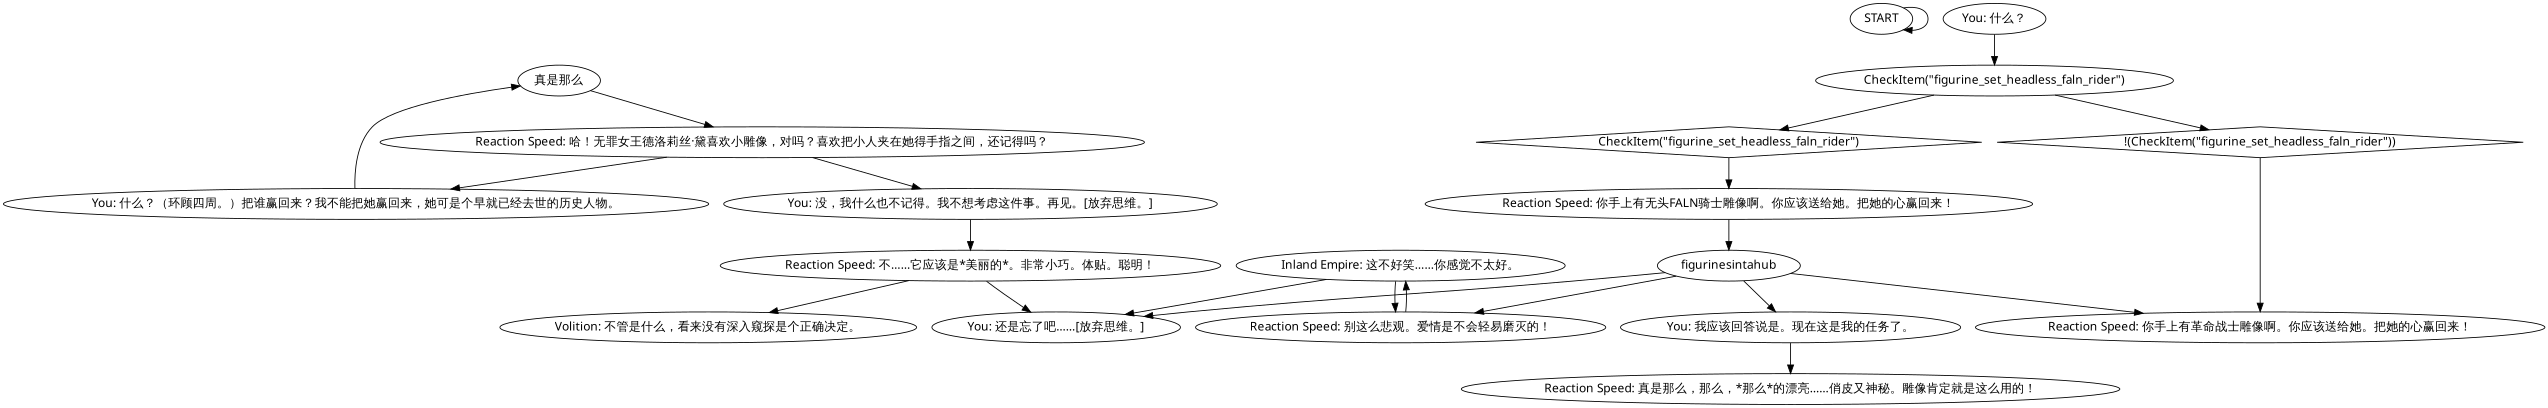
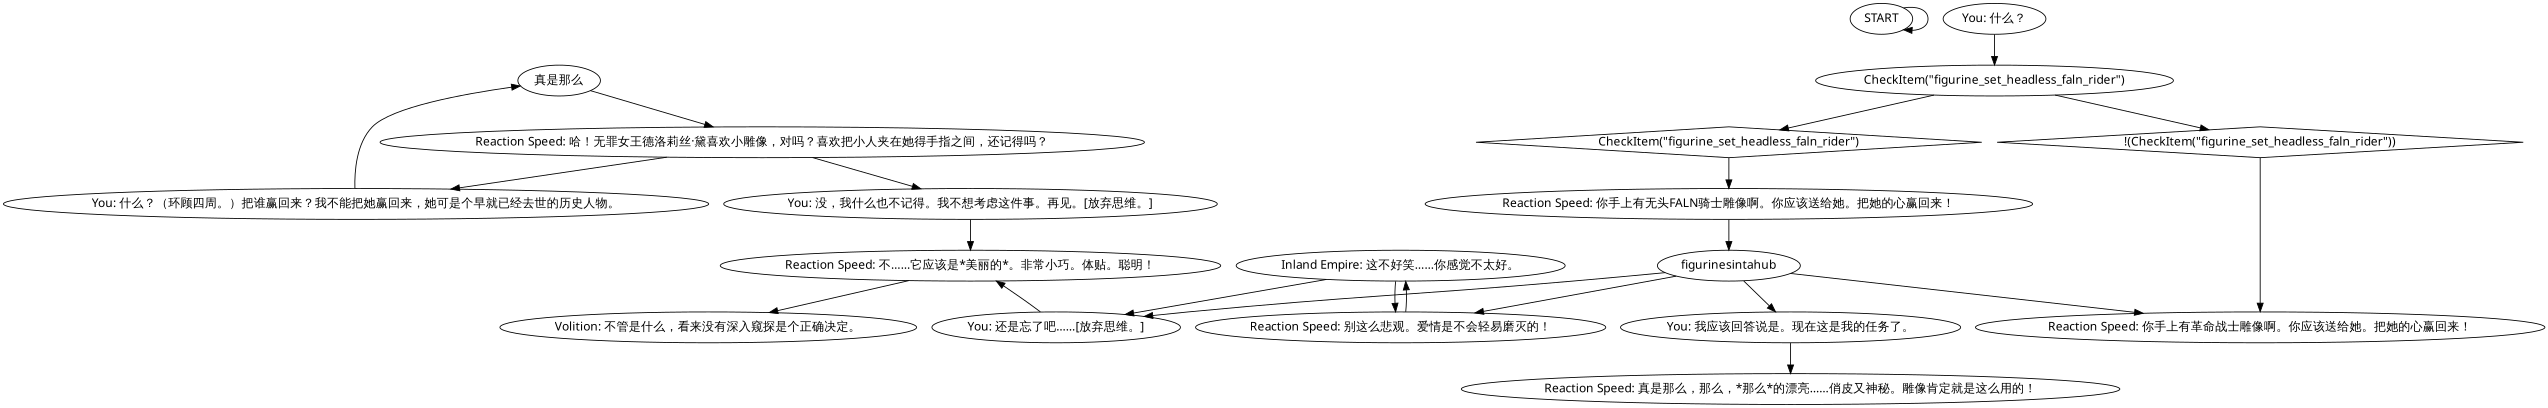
(1005, 295) -> (1022, 299)
